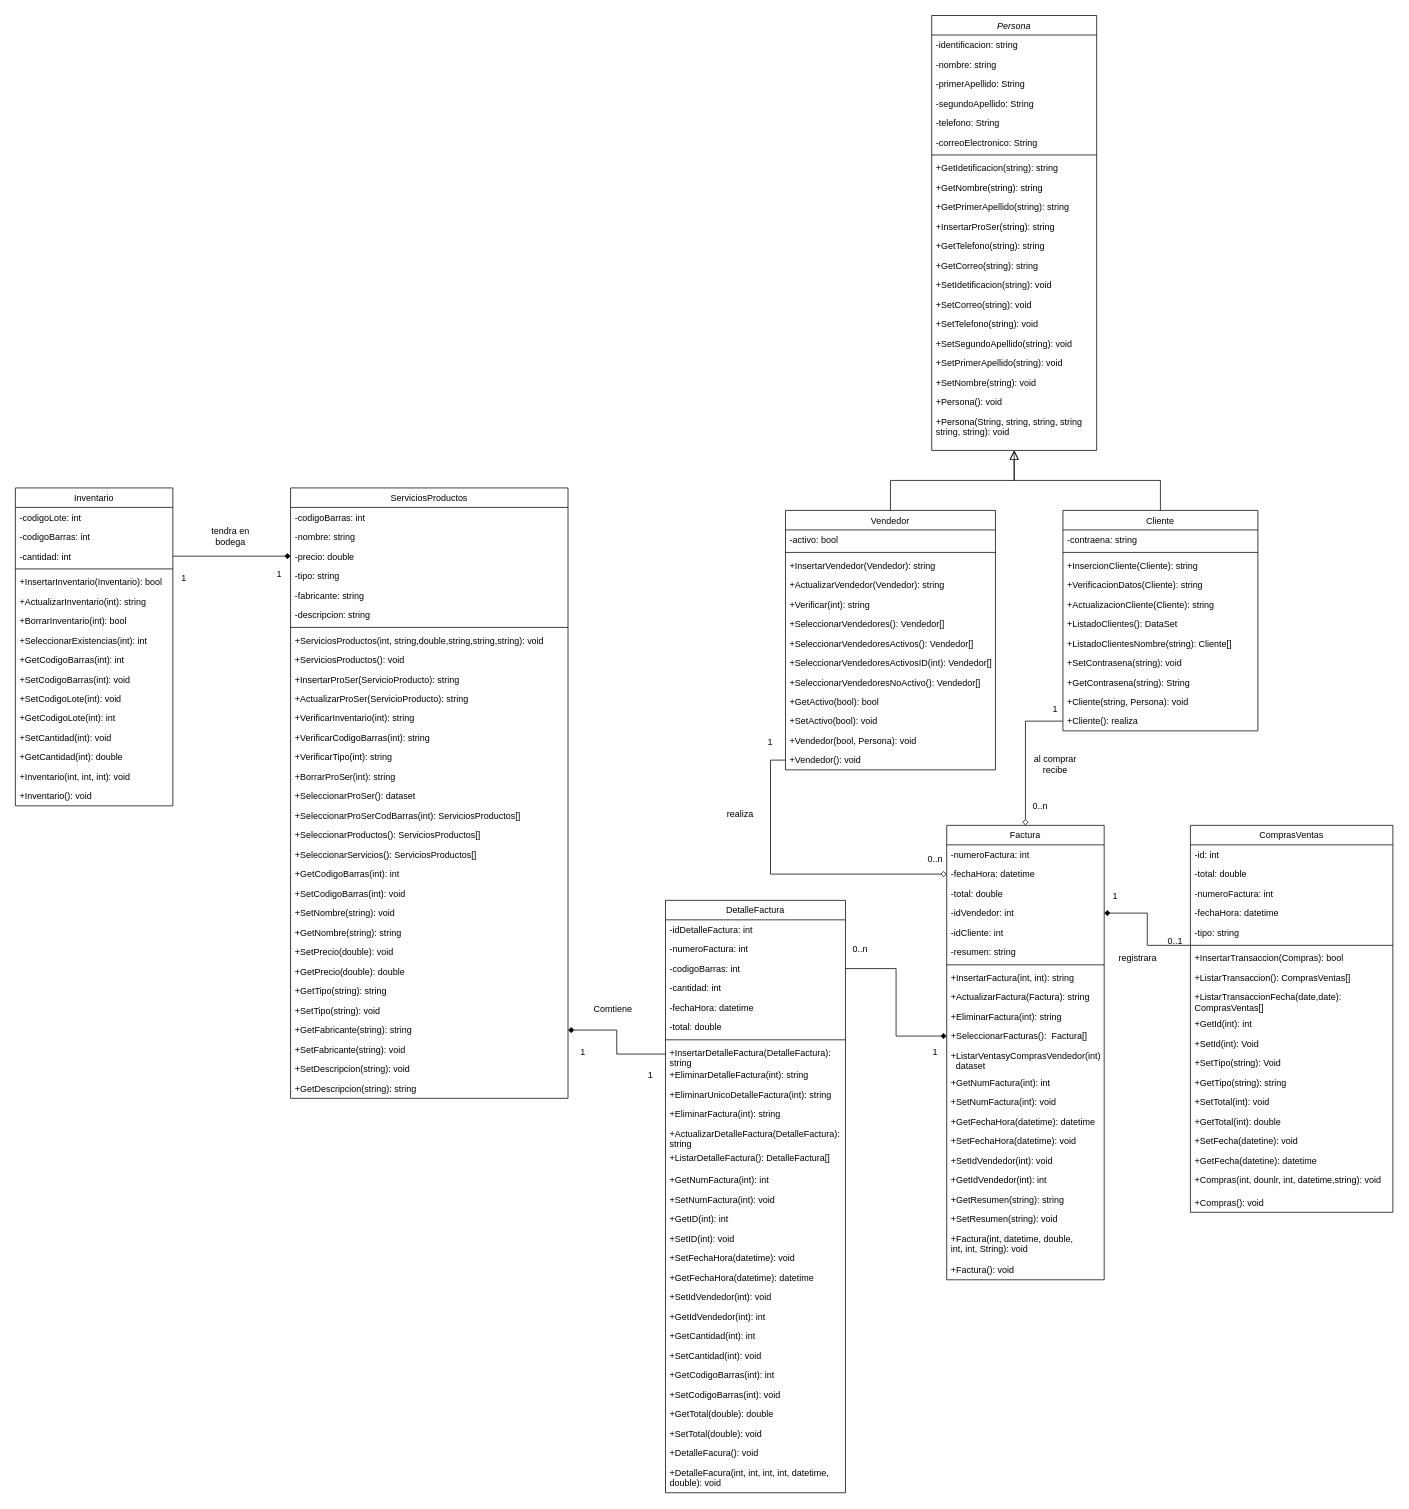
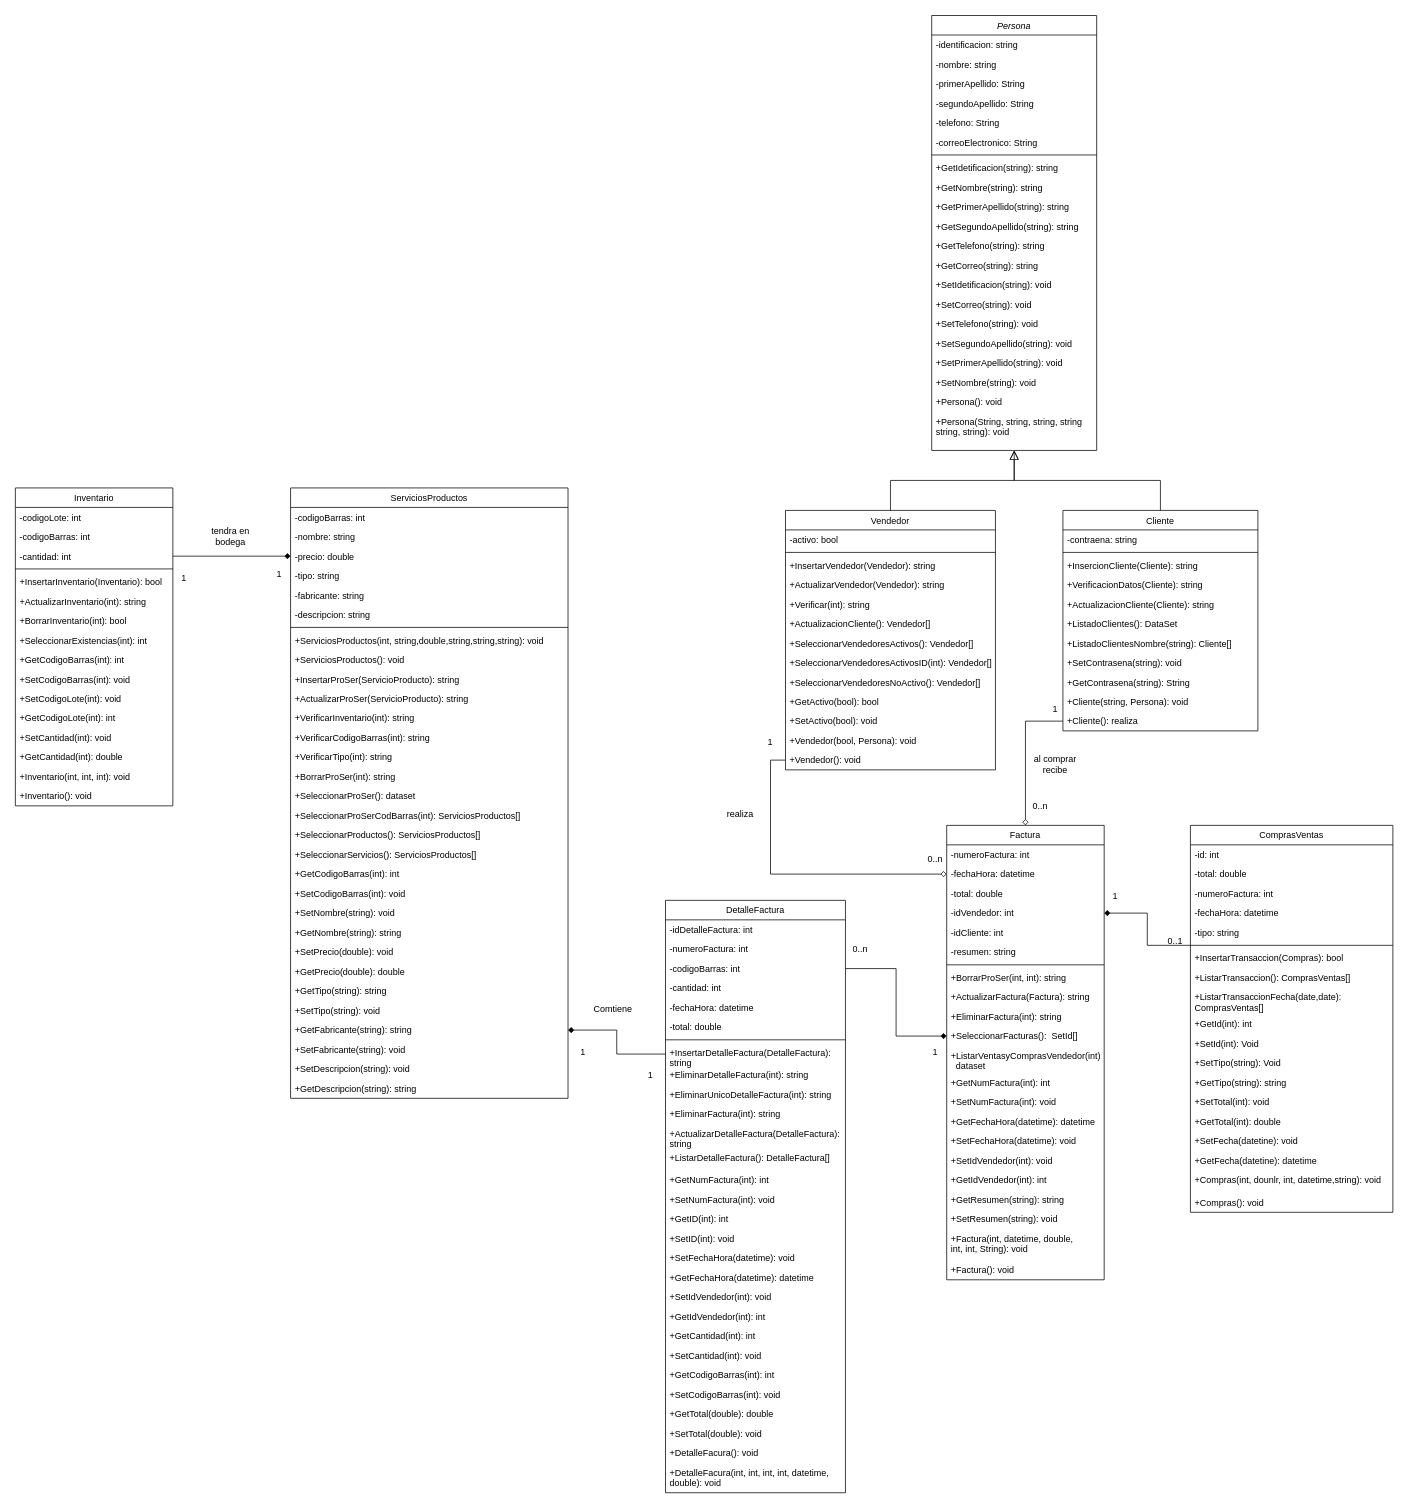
(1009, 227) -> (1016, 227)
(876, 624) -> (870, 624)
(1138, 958) -> none
(1028, 978) -> (1021, 978)
(1032, 1037) -> (1027, 1037)
